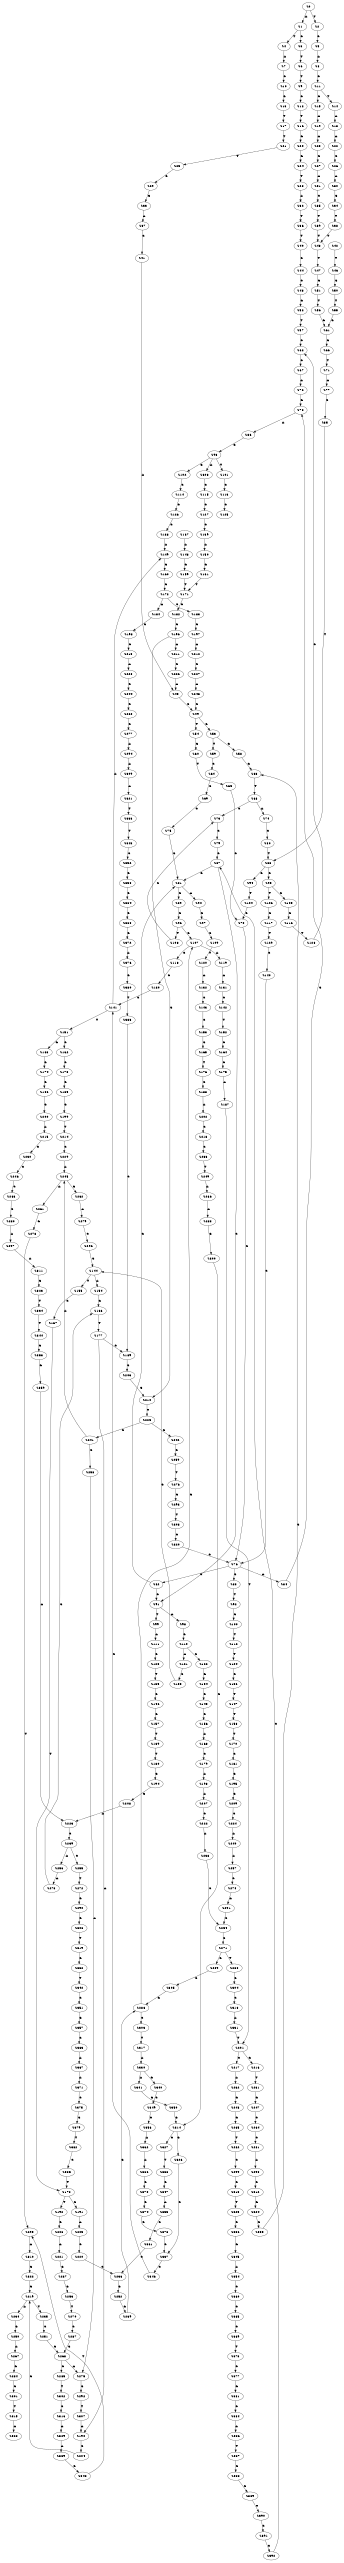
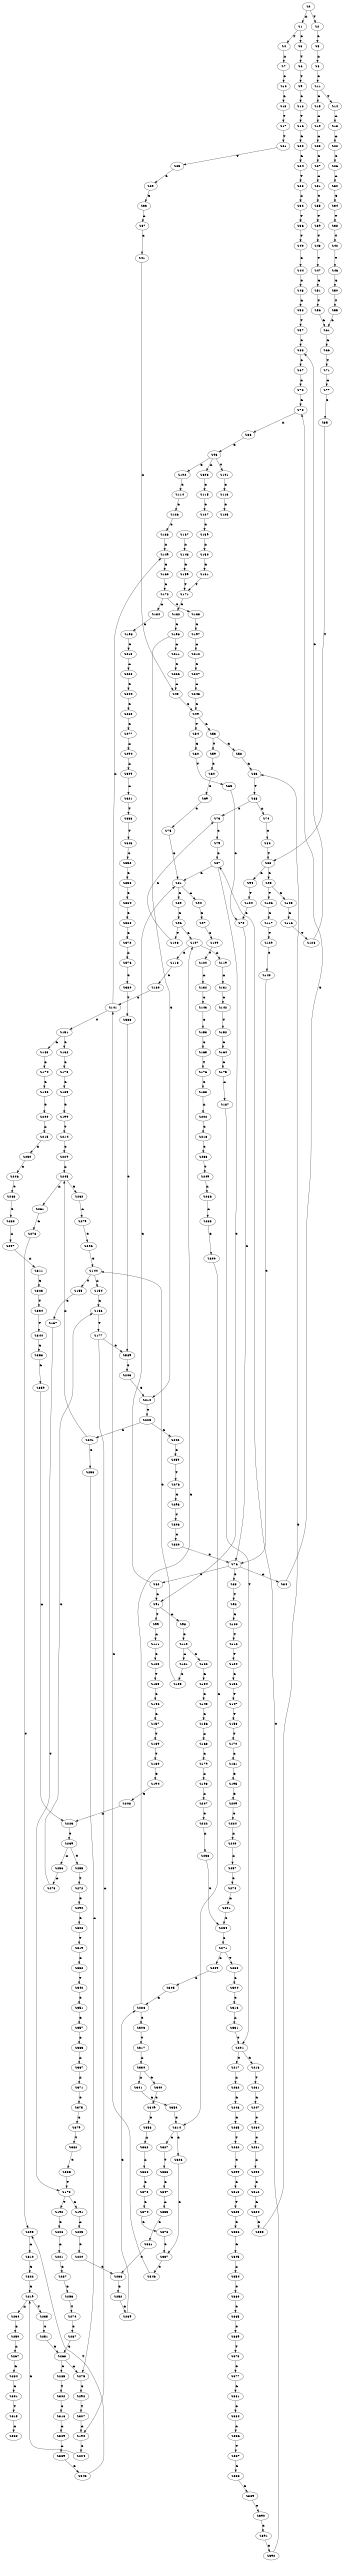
(327, 235) -> (335, 235)
(127, 1356) -> (127, 1356)
